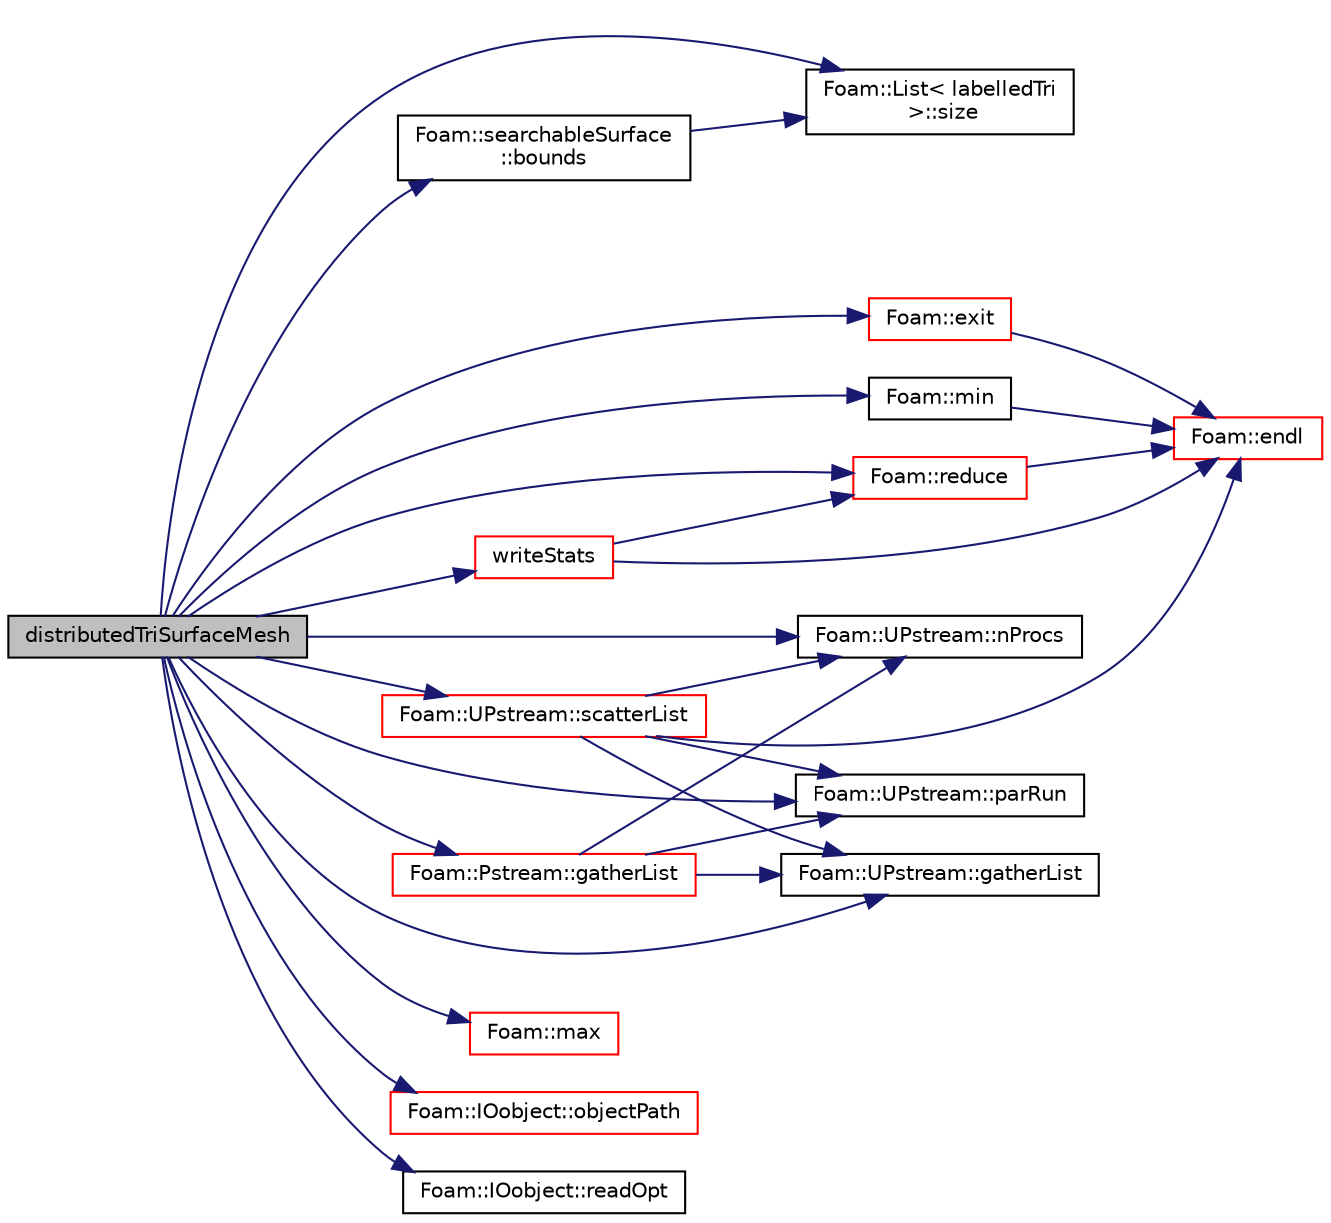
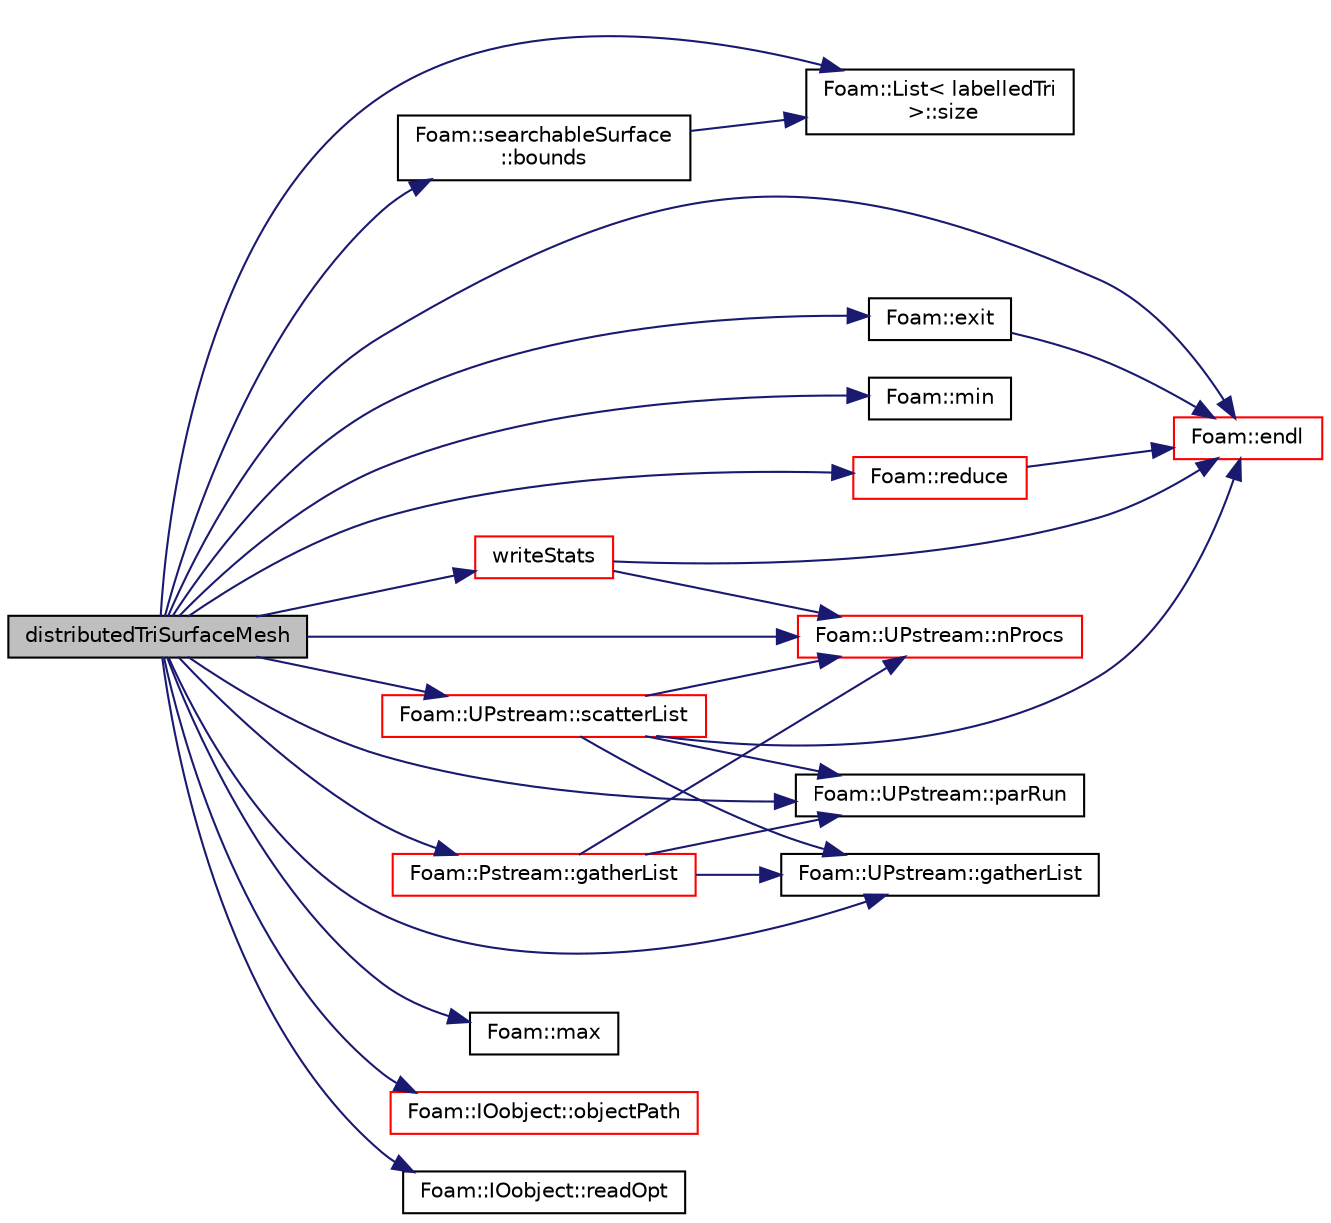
(940, 319) -> (940, 319)
(1082, 417) -> (643, 216)
(723, 522) -> (716, 592)
(940, 637) -> (940, 637)
(544, 1034) -> (544, 1034)
